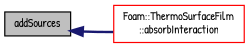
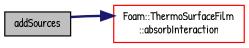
(98, 32) -> (86, 16)
